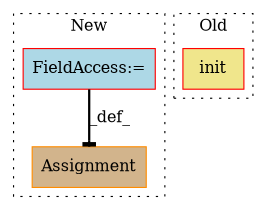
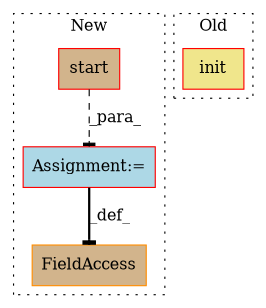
none -> (89, 69)
(89, 69) -> (89, 167)
(89, 167) -> (89, 265)
